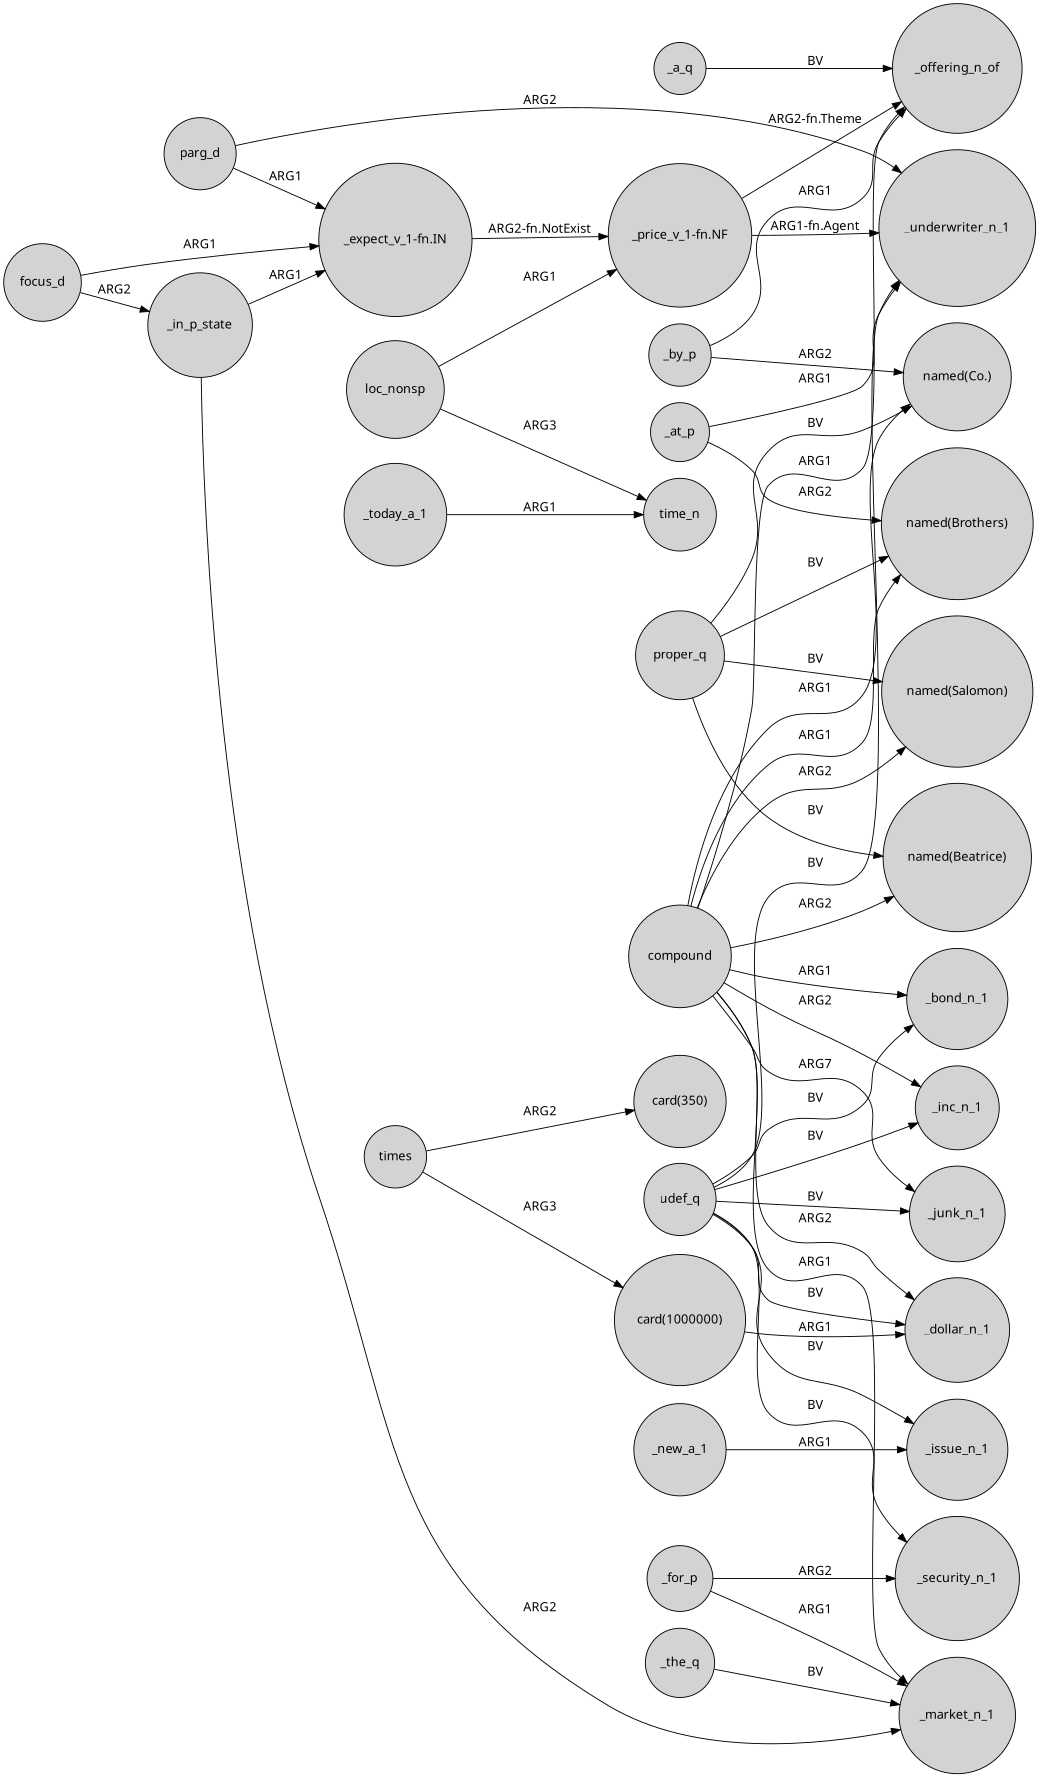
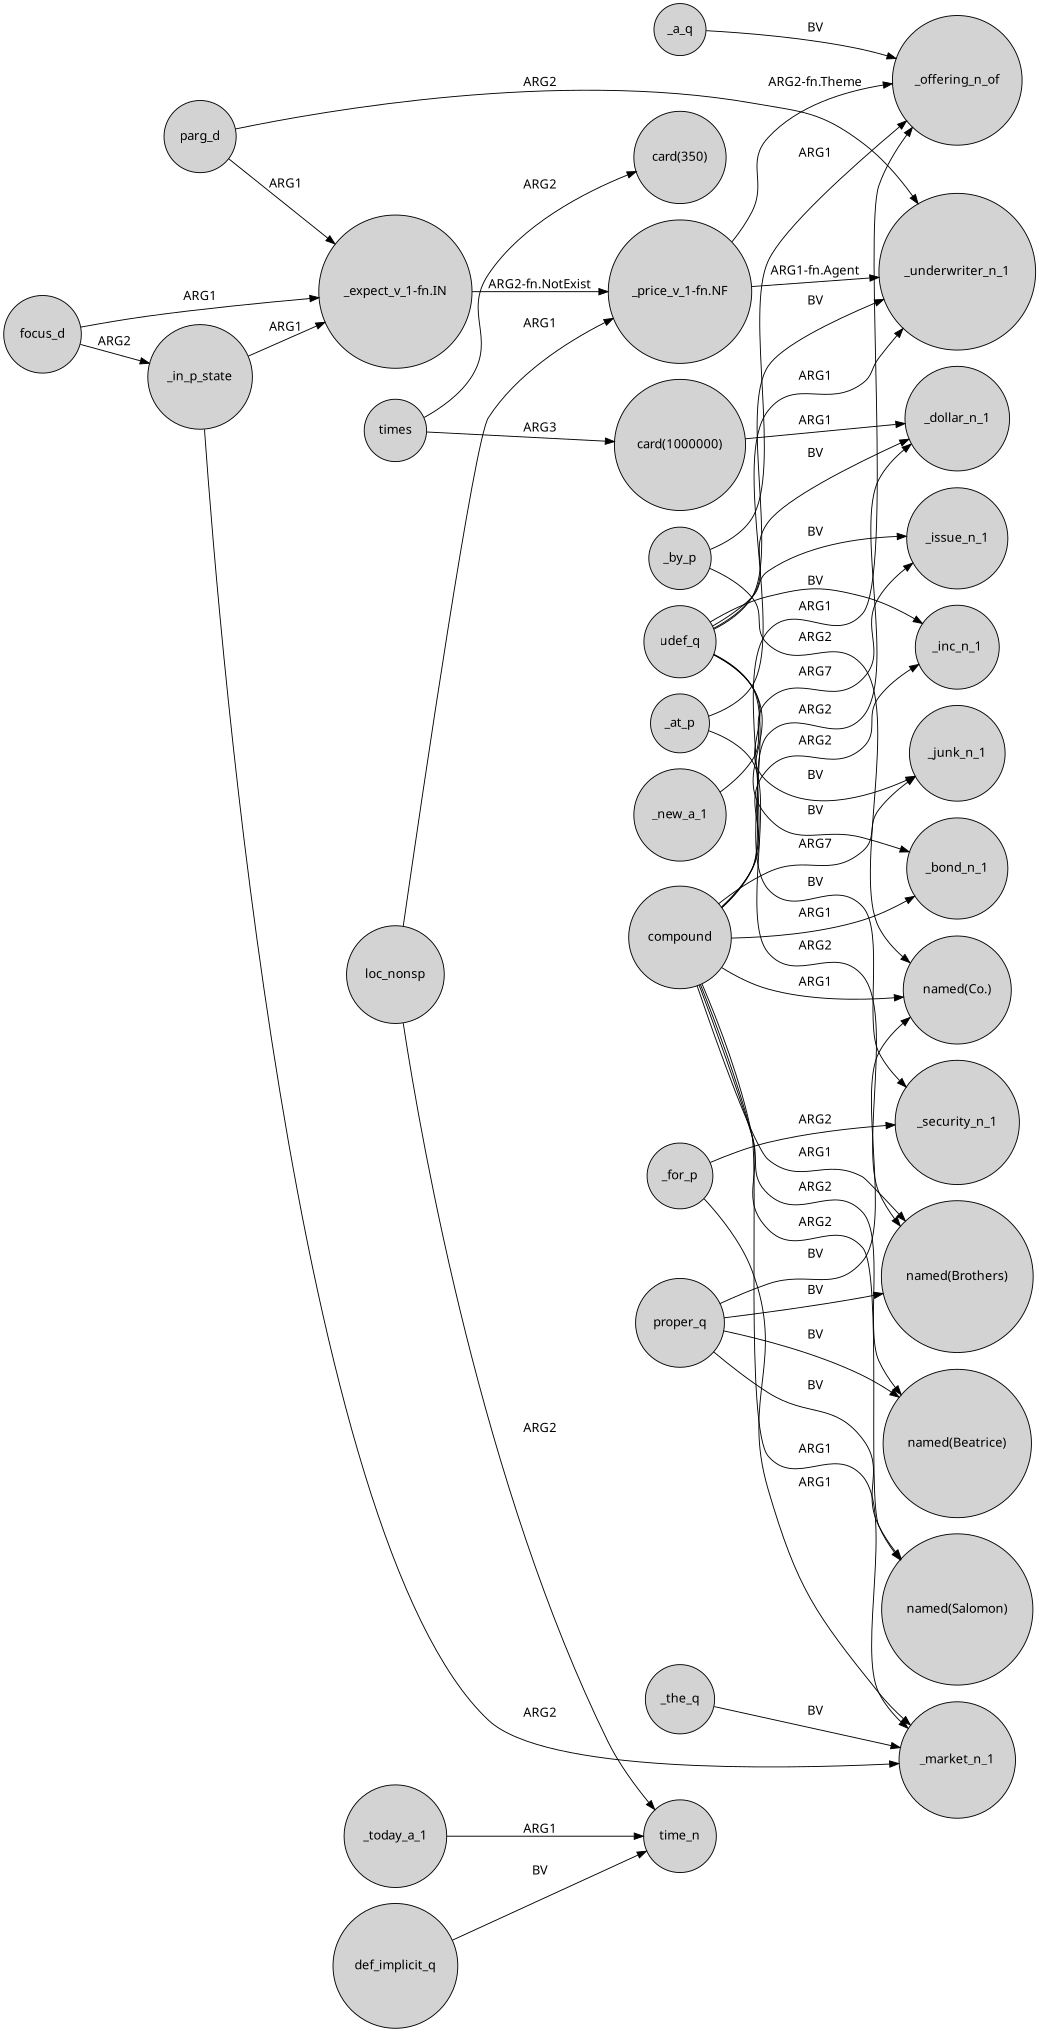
(540, 426) -> (540, 1429)
(815, 1443) -> (815, 672)
none -> (395, 1966)
